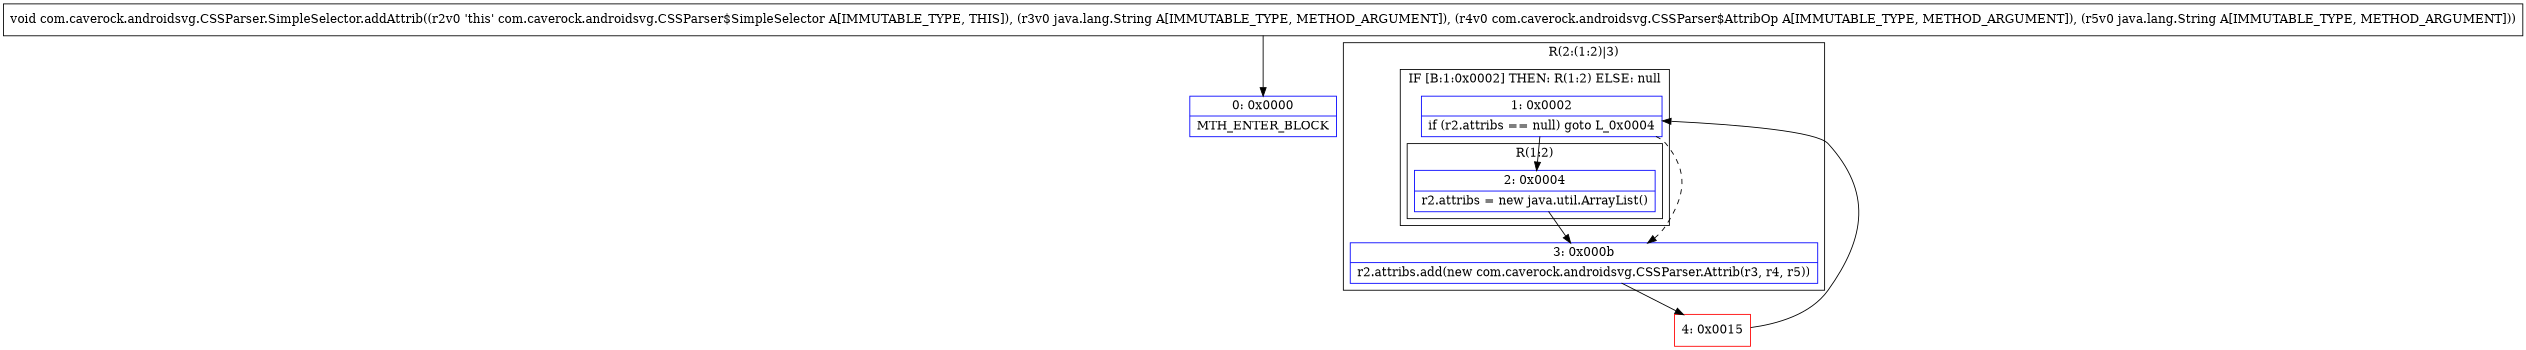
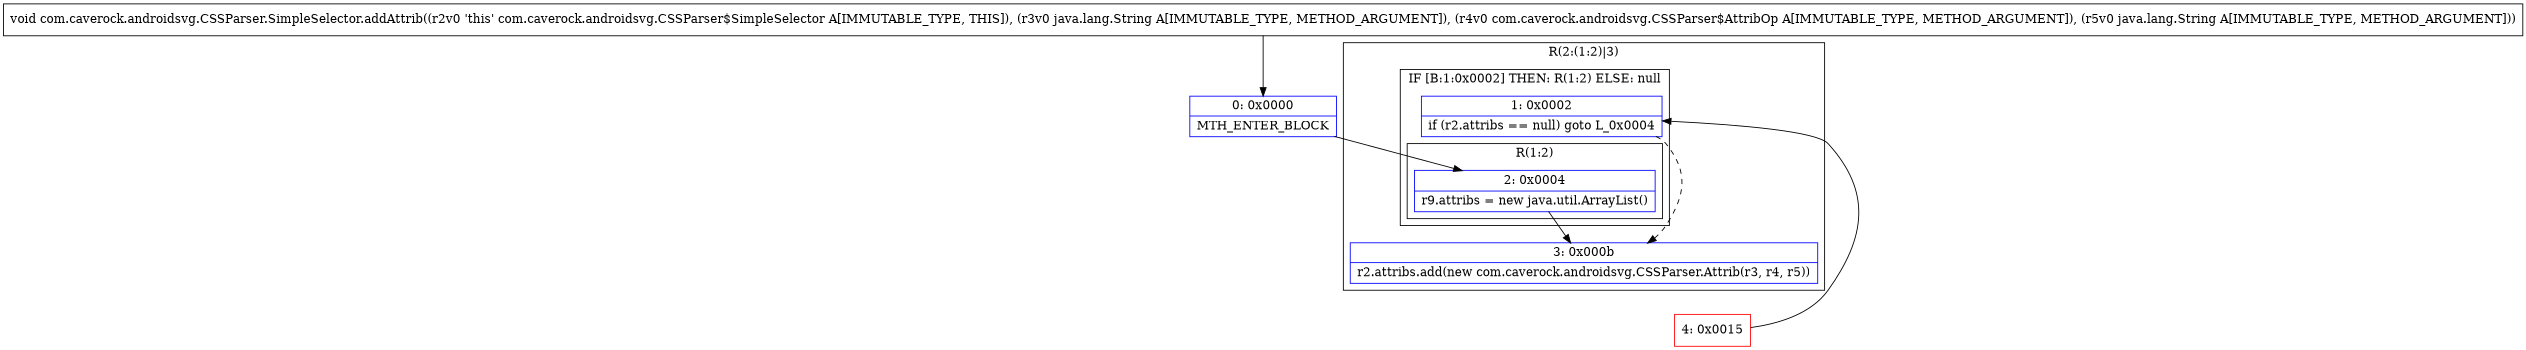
(1539, 149) -> (1394, 152)
(1535, 201) -> (1535, 201)
(1649, 297) -> none
